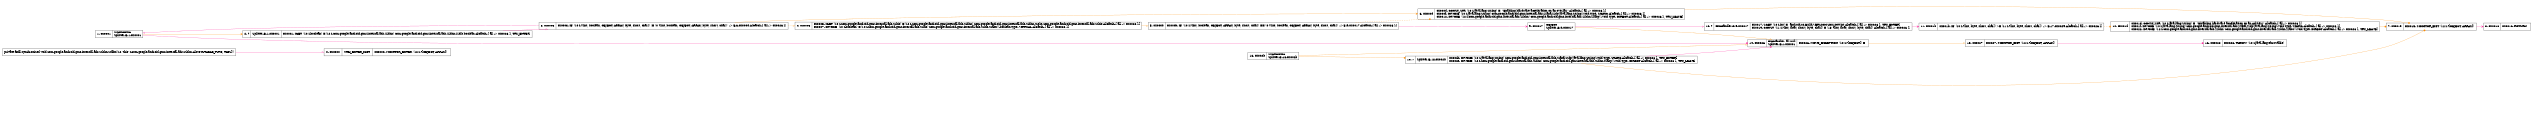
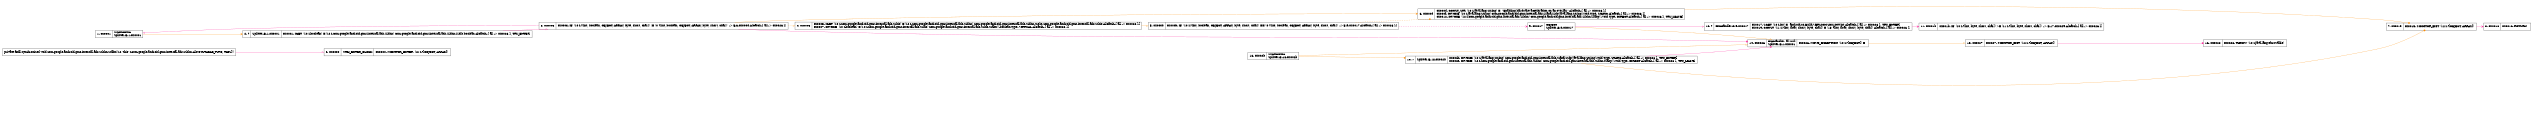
(1462, 26) -> (1462, 26)
(2245, 27) -> none
(944, 43) -> (1242, 37)
(357, 52) -> (357, 52)
